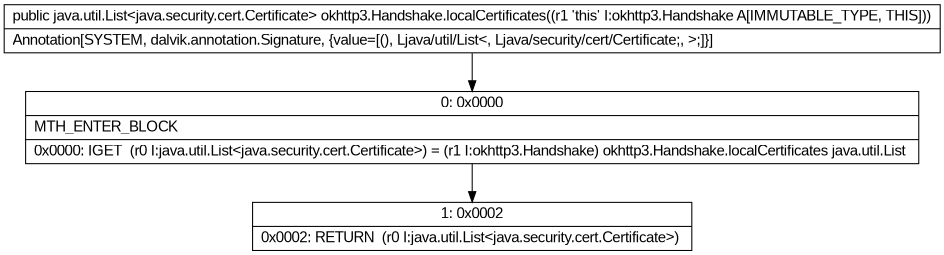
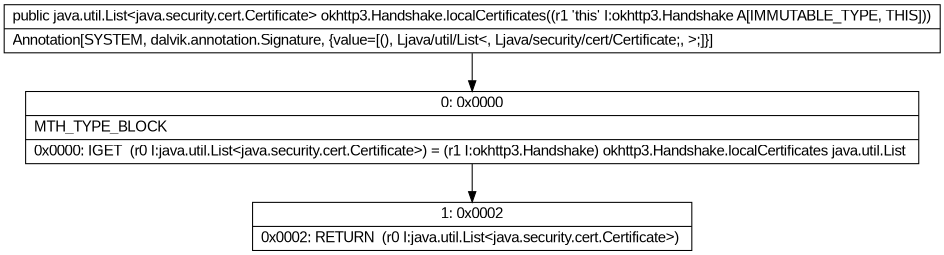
(106, 127) -> (100, 127)
